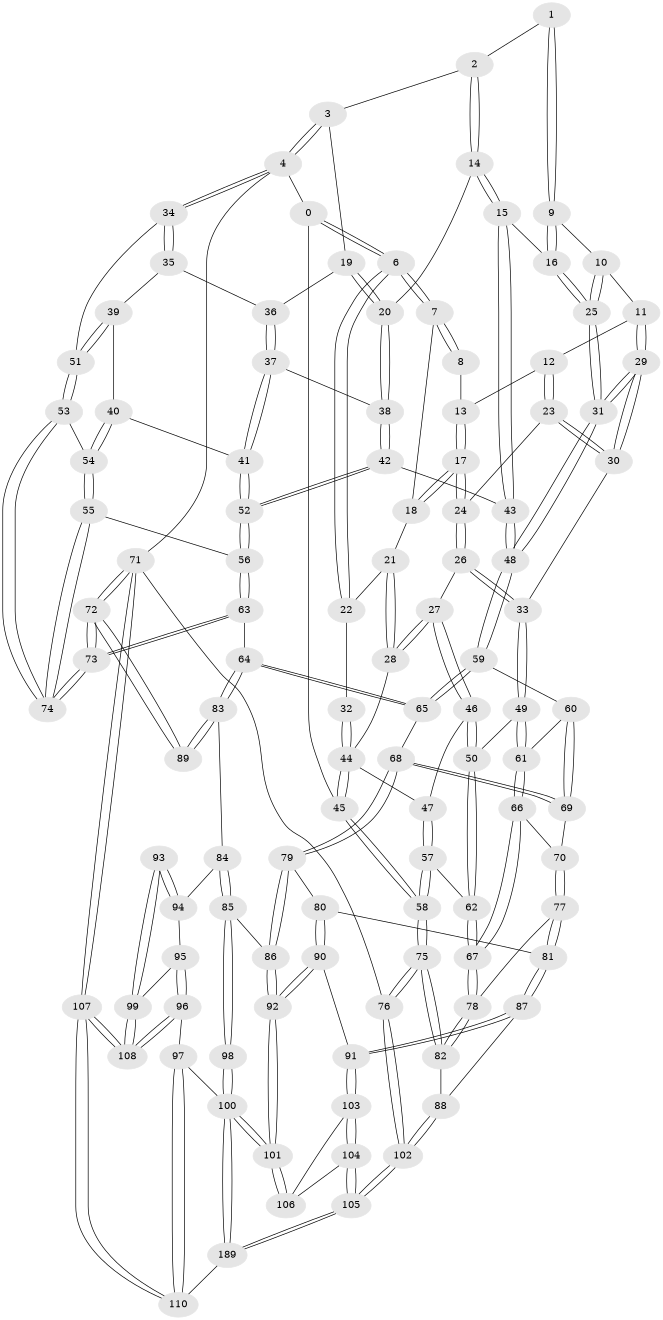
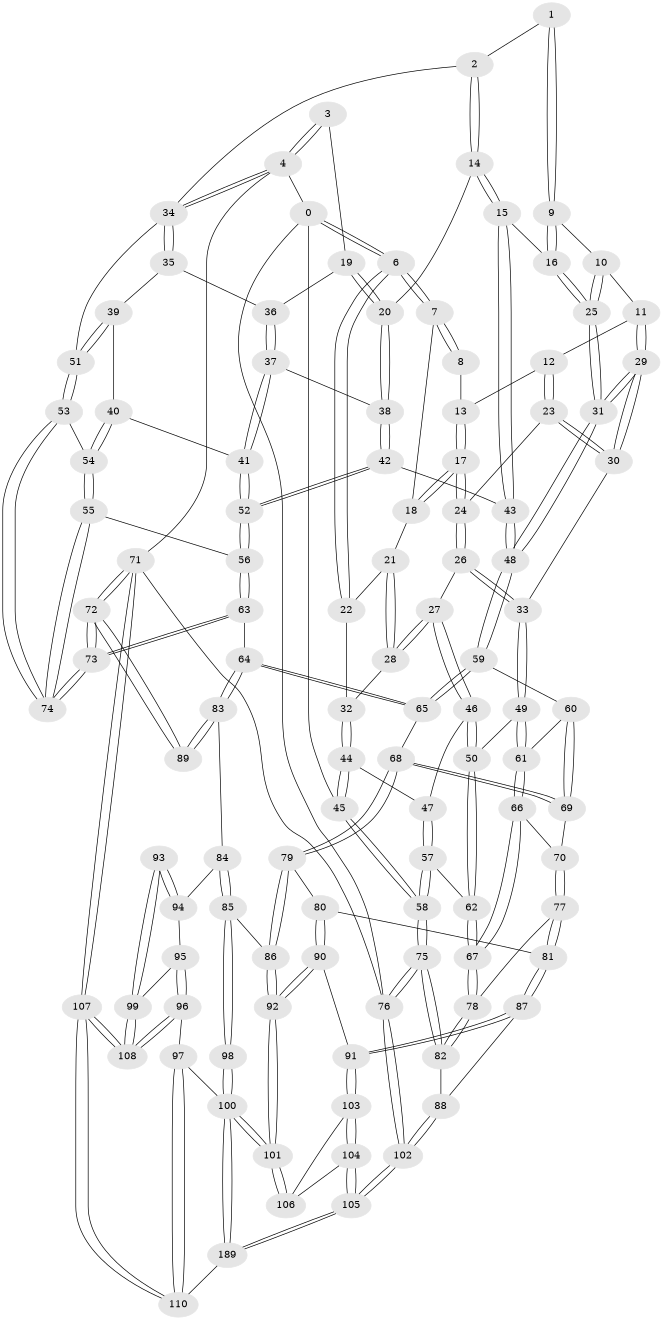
(401, 90) -> (302, 103)
none -> (282, 608)
(376, 712) -> (369, 685)
